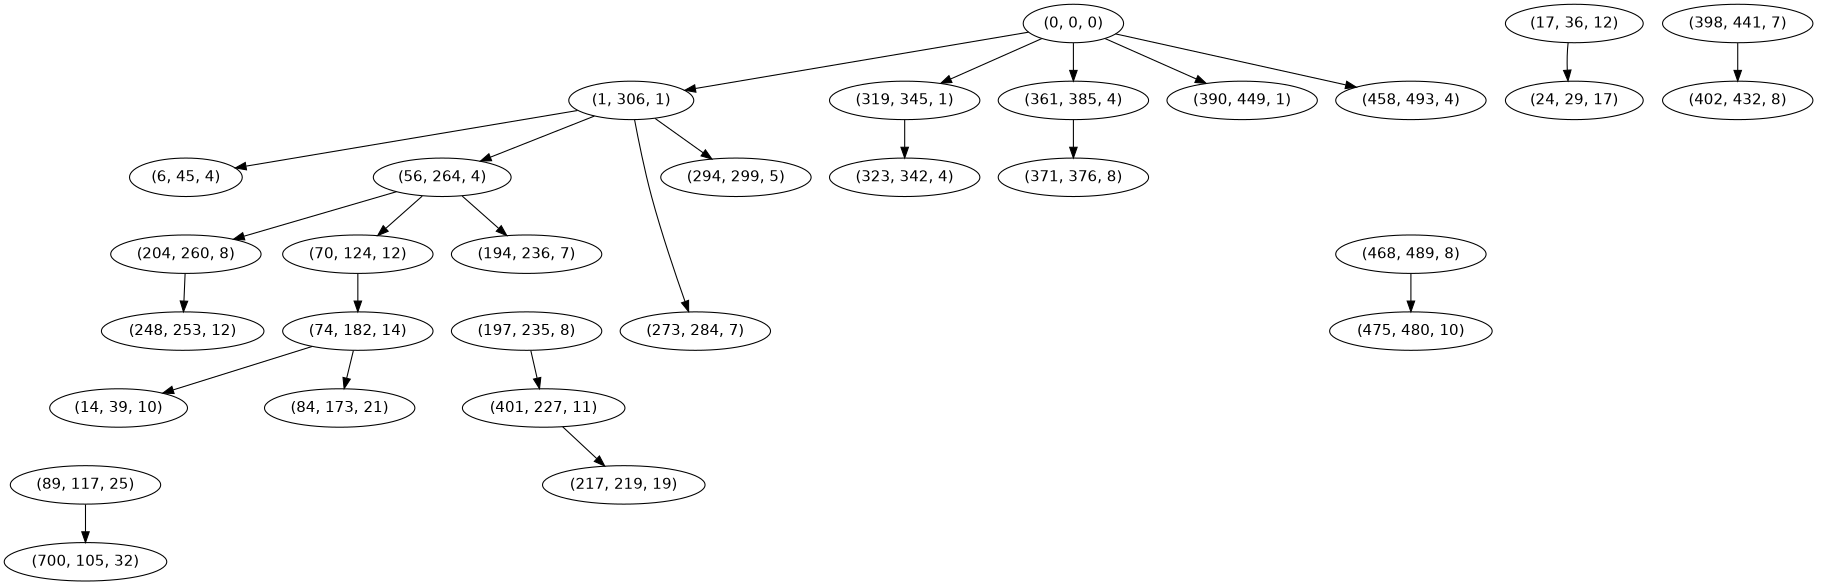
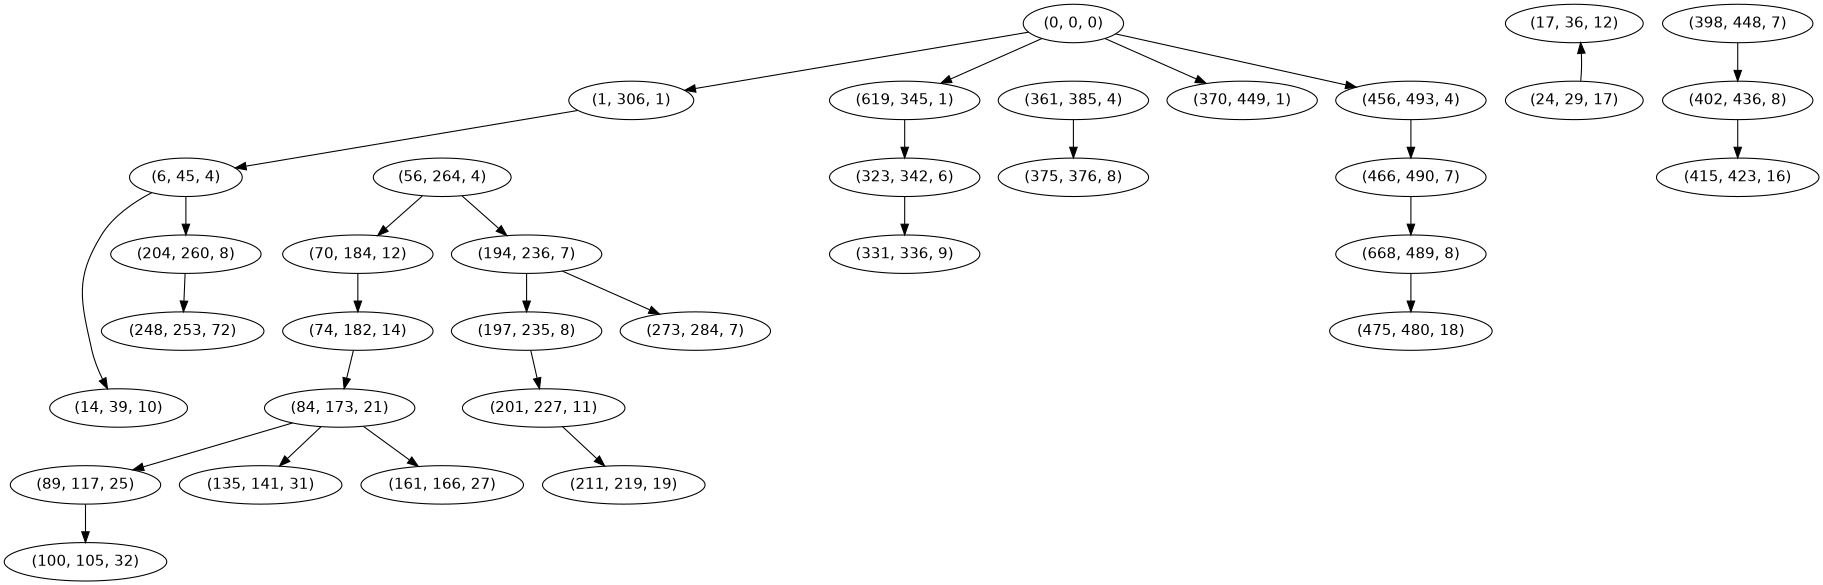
(1738, 23) -> (1738, 23)
(1567, 56) -> (1582, 67)
(1073, 57) -> none
(905, 100) -> (905, 100)
(1242, 100) -> (1242, 100)
(1411, 100) -> (1411, 100)
(1738, 100) -> (1738, 100)
(542, 137) -> none
(736, 177) -> none
(905, 177) -> (905, 177)
(1073, 177) -> (1073, 177)
none -> (1411, 177)
none -> (1738, 177)
(656, 212) -> (606, 290)
(320, 214) -> (186, 211)
(358, 254) -> (358, 254)
none -> (905, 254)
(1411, 254) -> (1411, 254)
none -> (527, 287)
(183, 331) -> (183, 331)
(1411, 331) -> (1411, 331)
(243, 368) -> (85, 274)
(544, 408) -> (544, 408)
none -> (218, 445)
none -> (261, 485)
none -> (442, 485)
(624, 485) -> (624, 485)
(85, 562) -> (85, 562)
